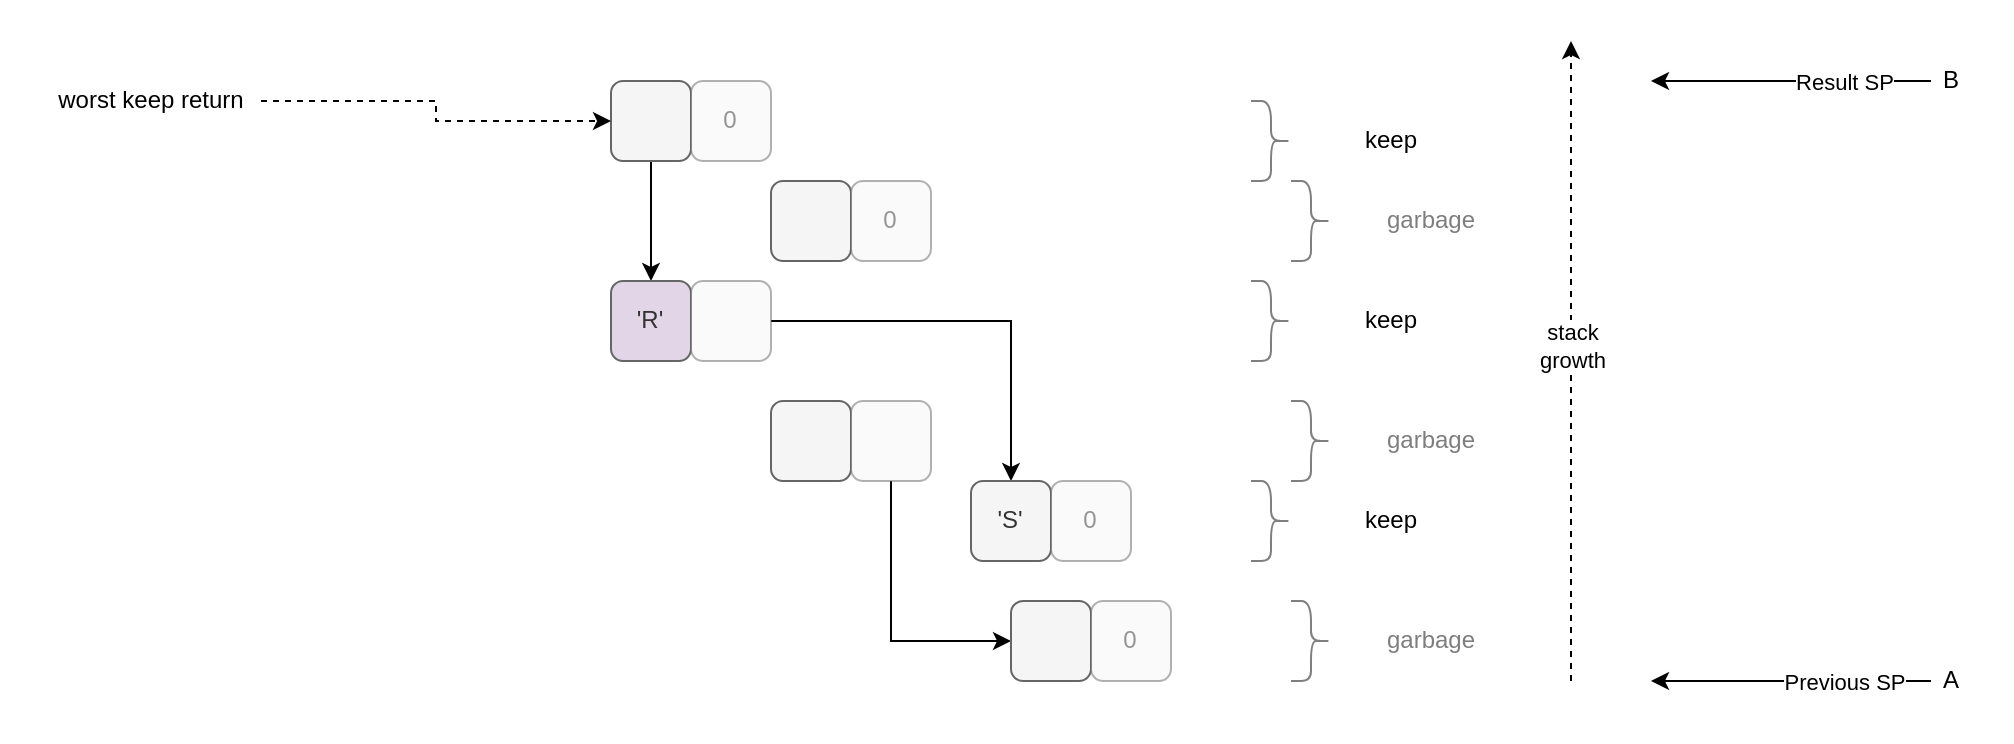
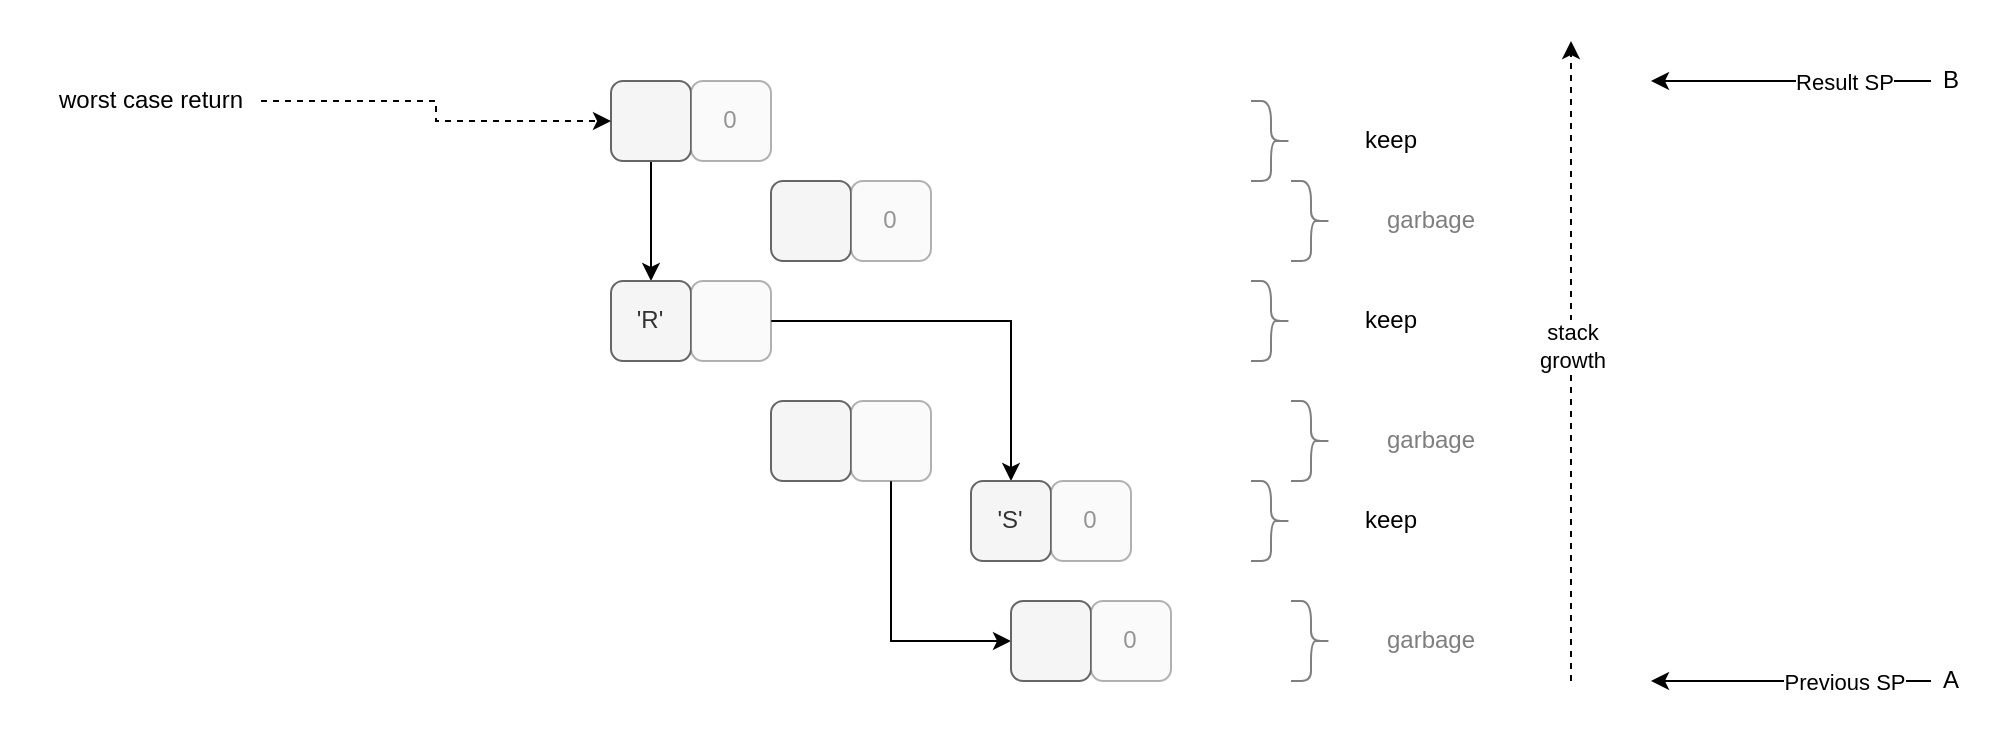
(152, 101) -> (152, 101)
(651, 321) -> (651, 321)
